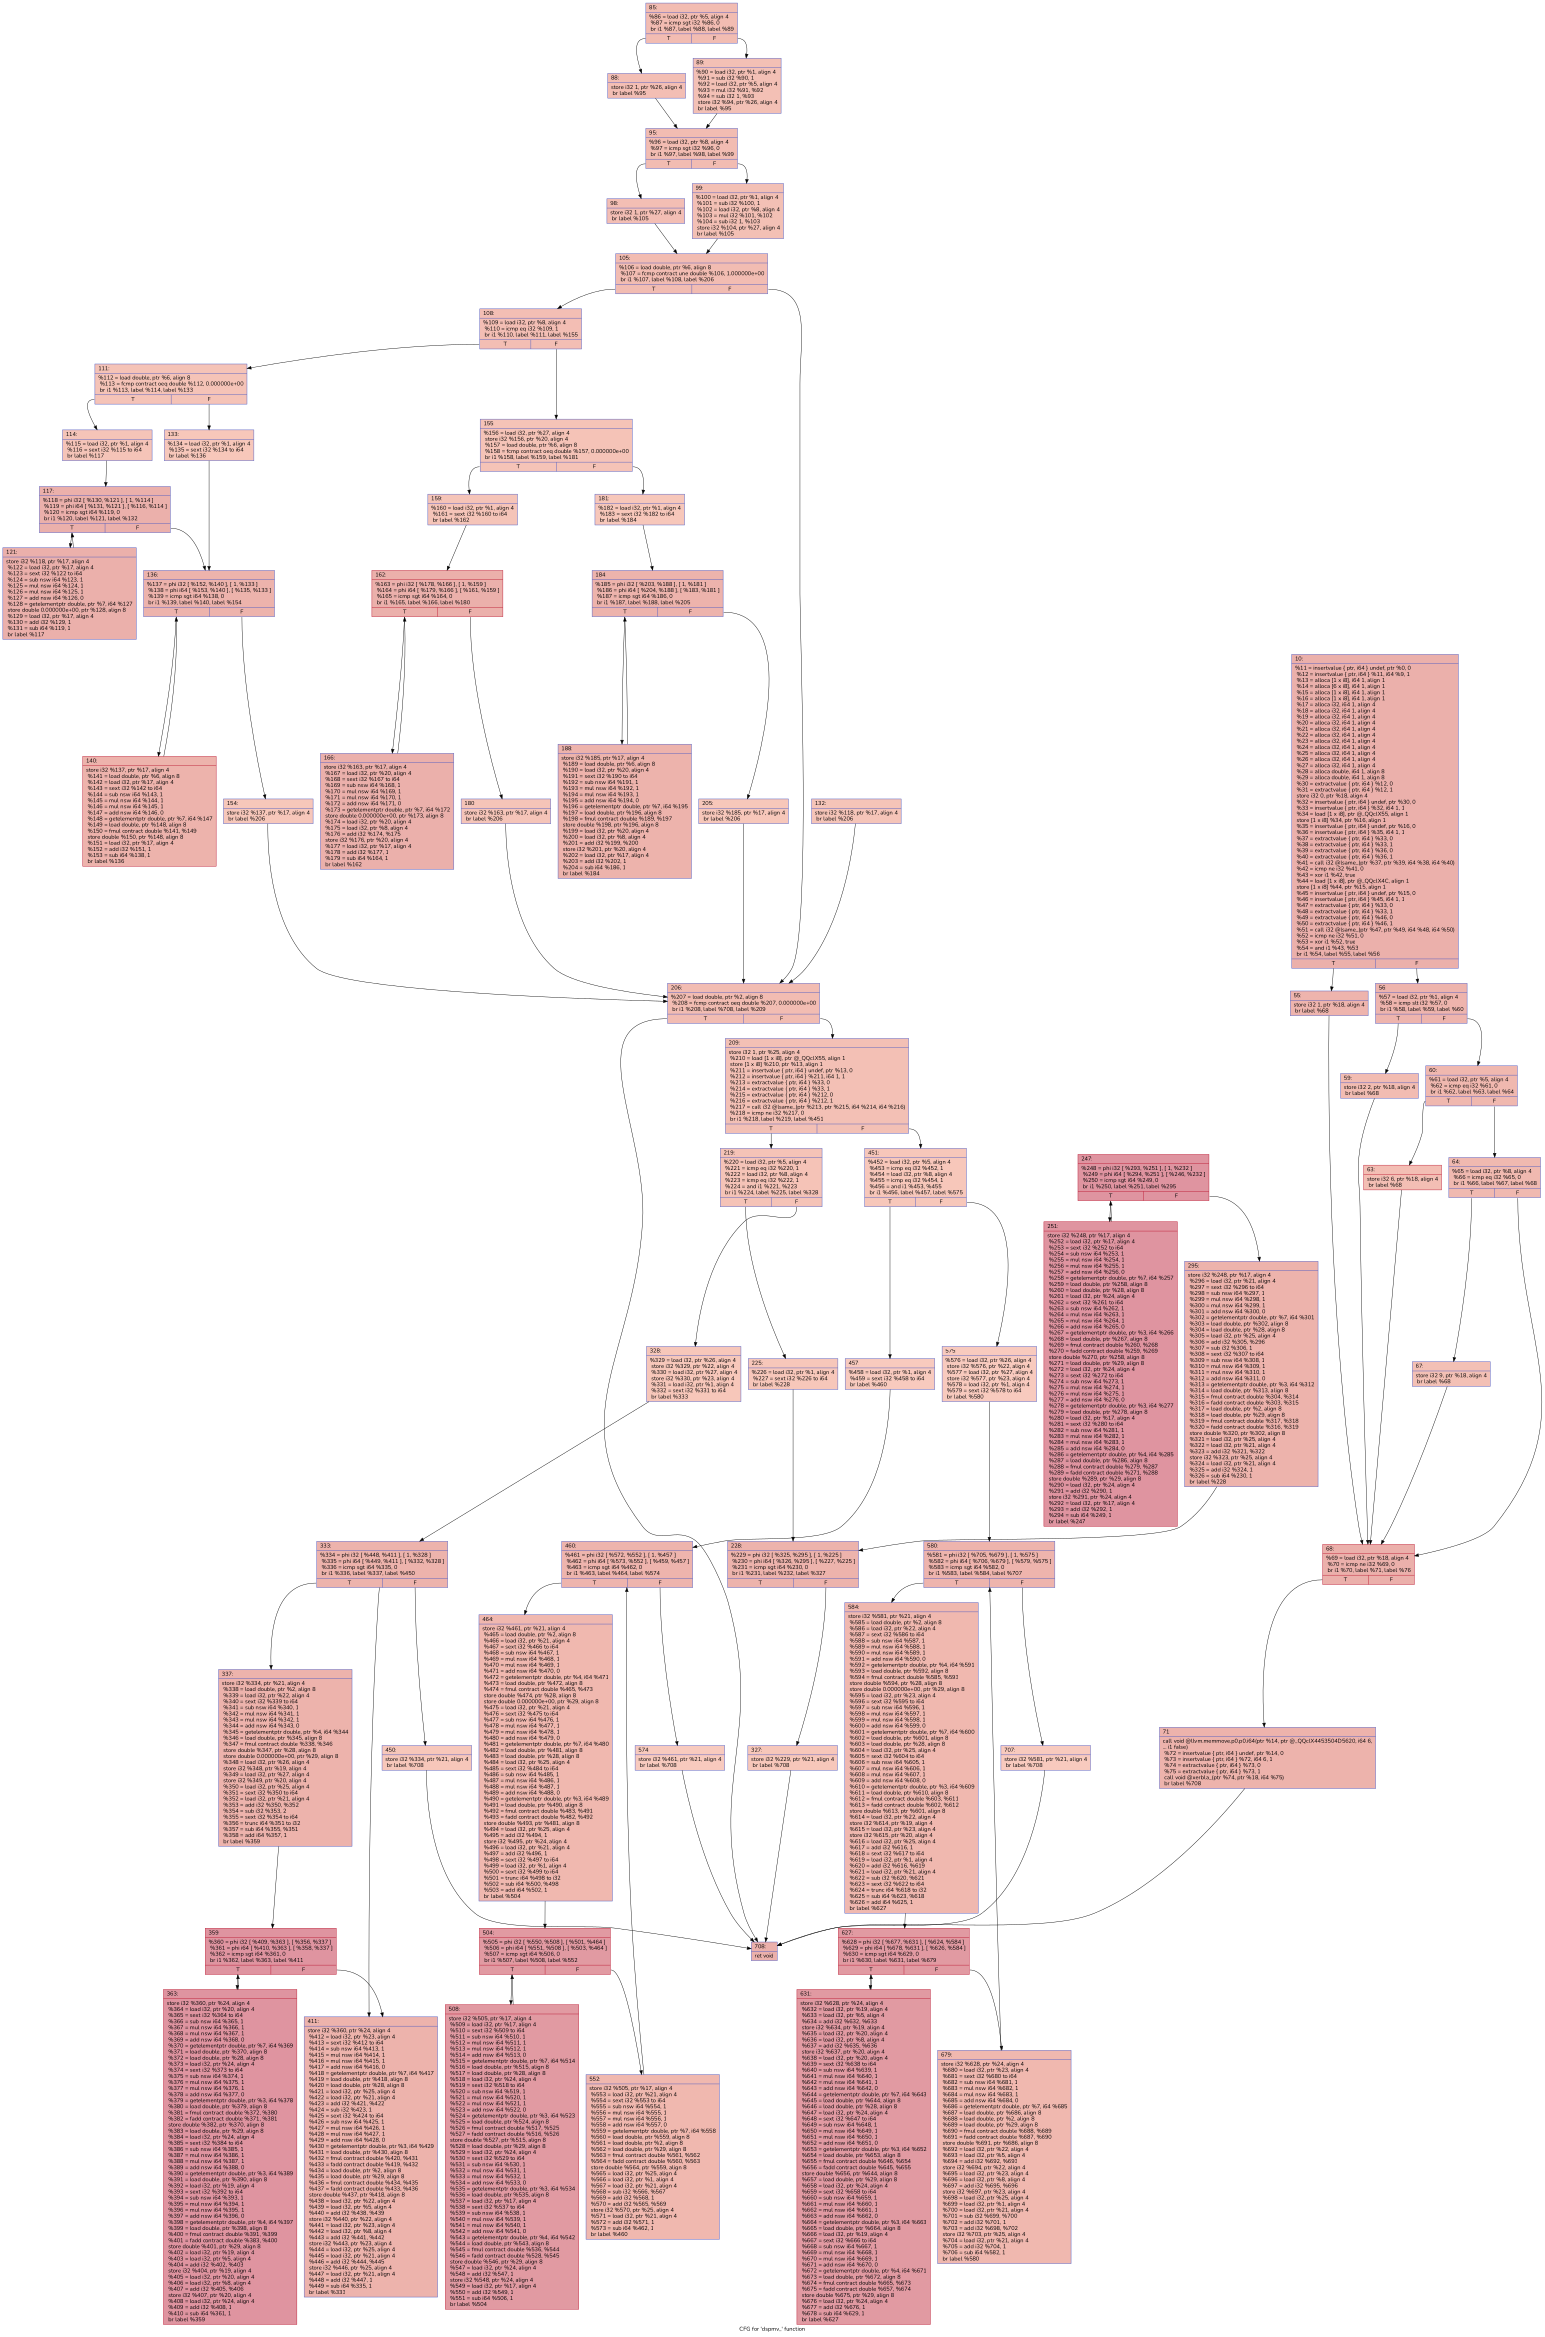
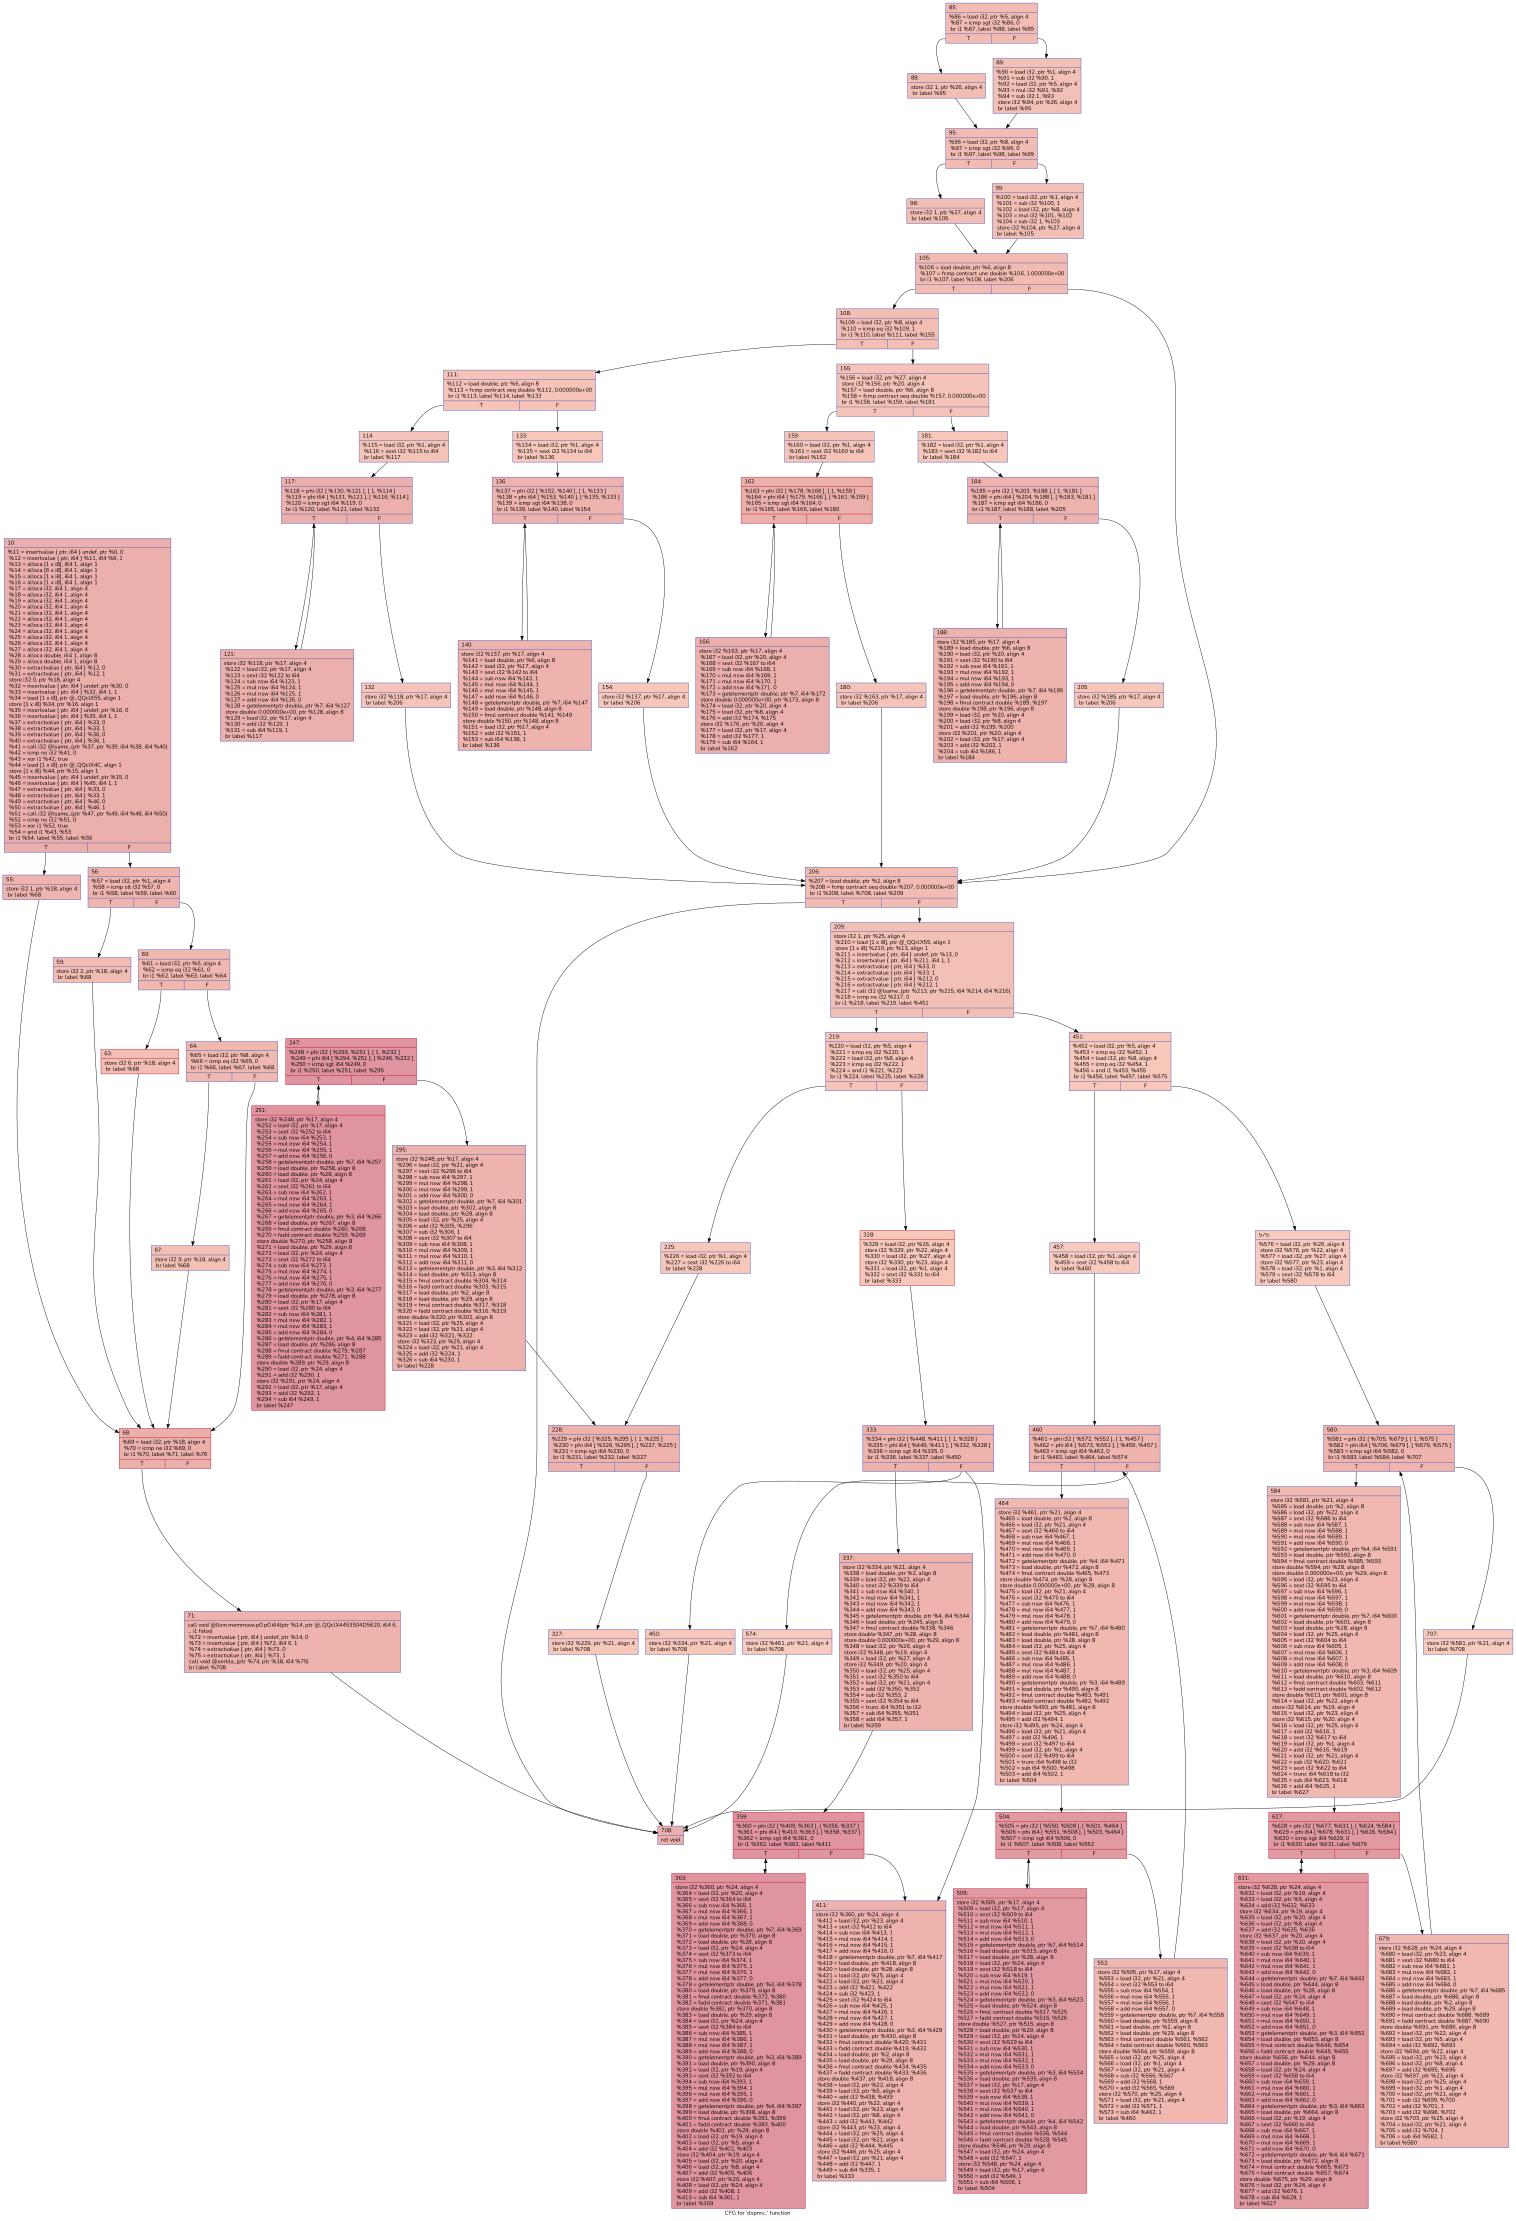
(193, 542) -> (386, 602)
(149, 811) -> (525, 695)
(694, 1374) -> (907, 1258)
